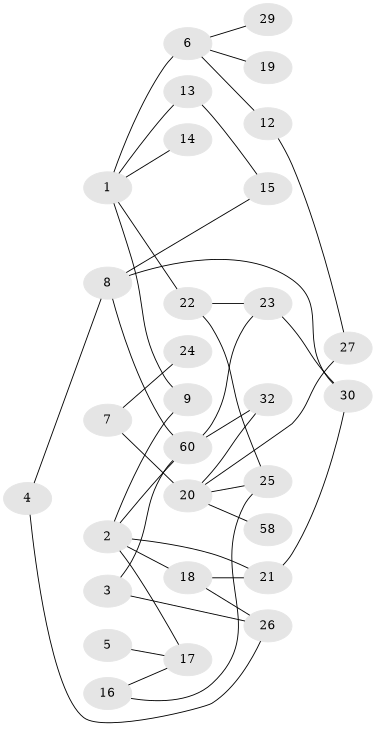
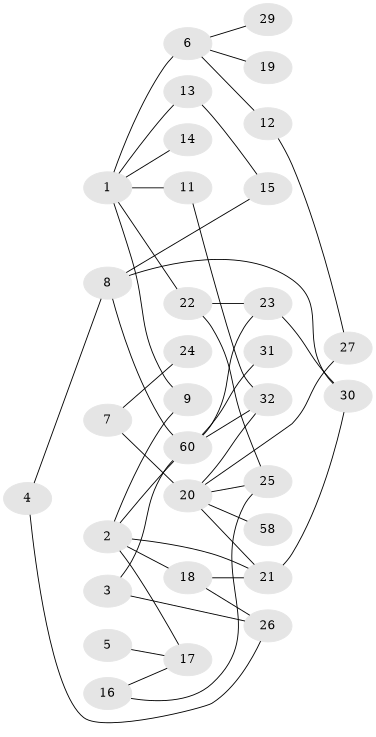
none -> (188, 188)
none -> (268, 352)
none -> (228, 537)
